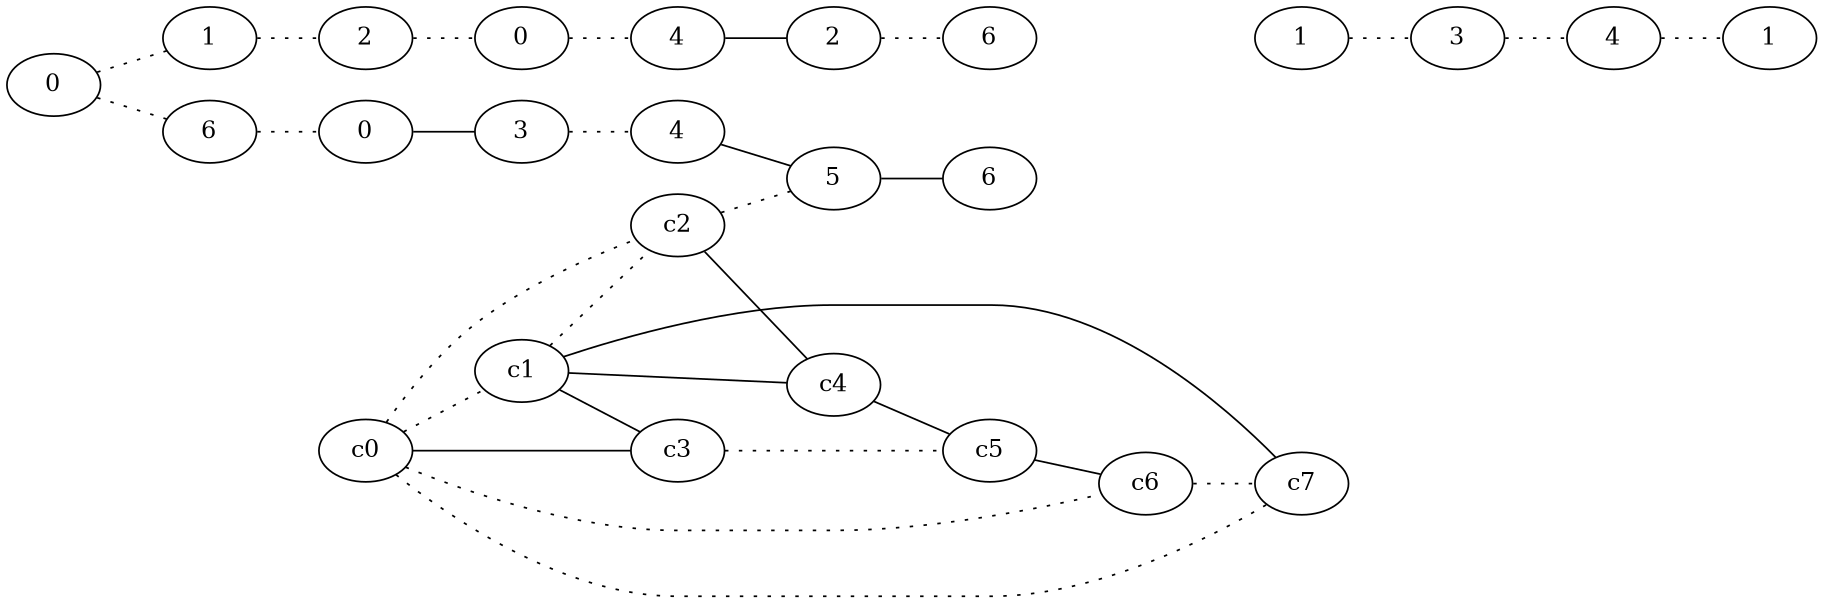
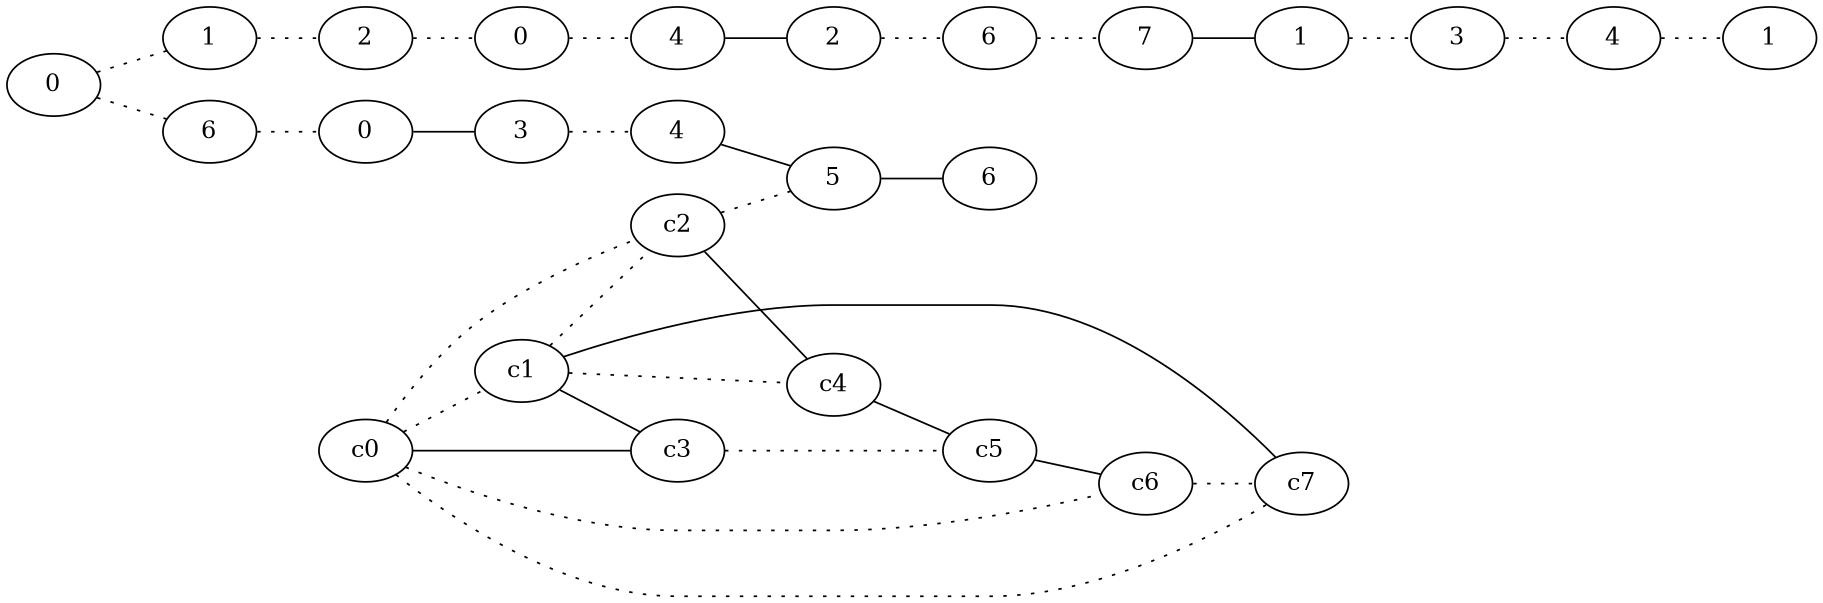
none -> (1146, 38)
(678, 378) -> (678, 378)
